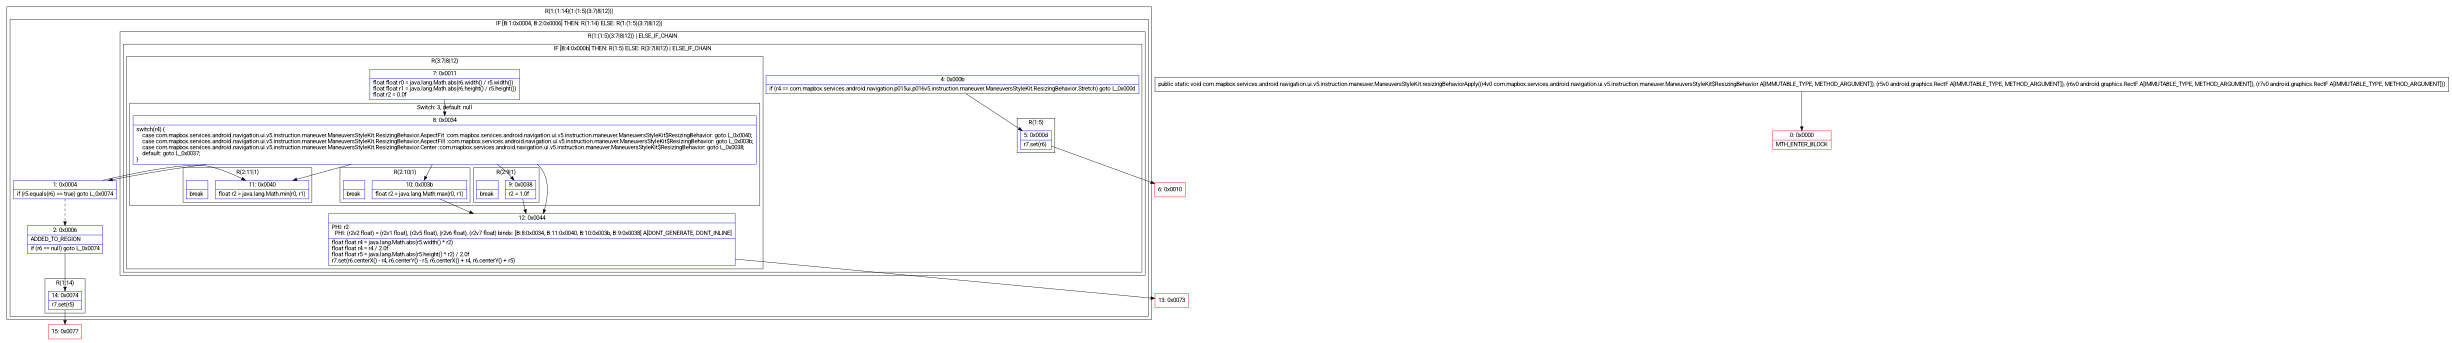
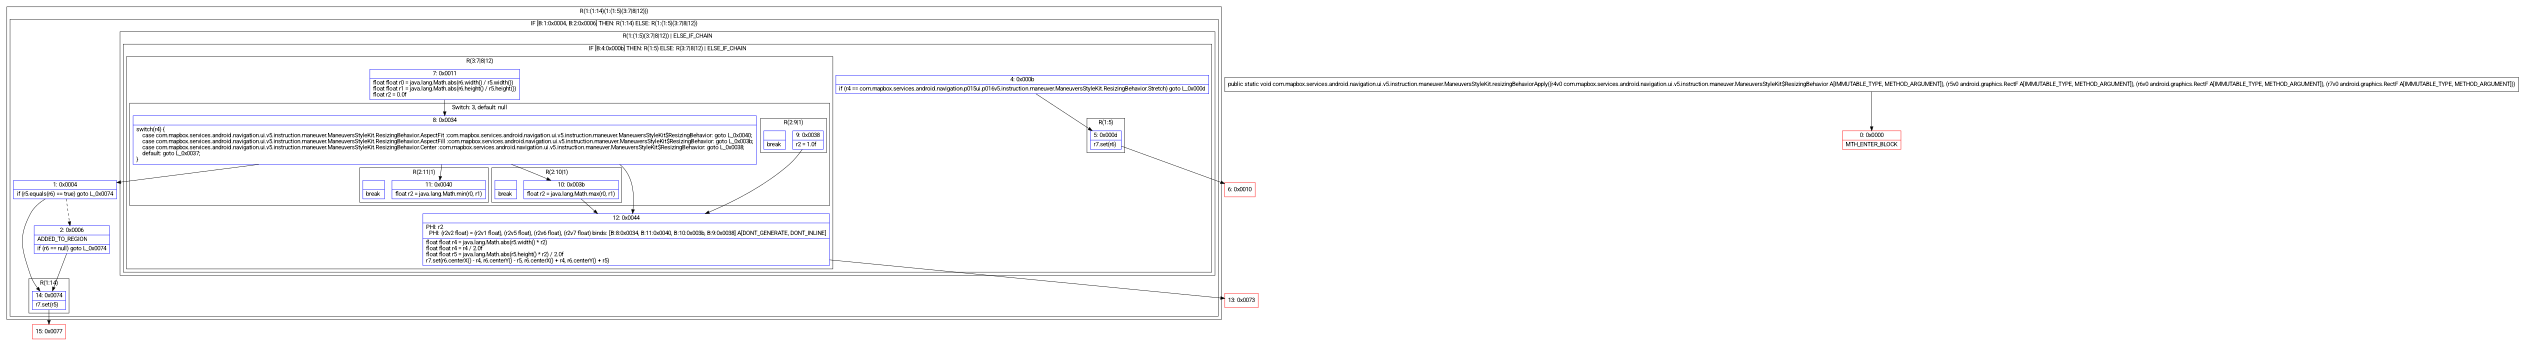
(173, 167) -> (22, 241)
(505, 170) -> none
